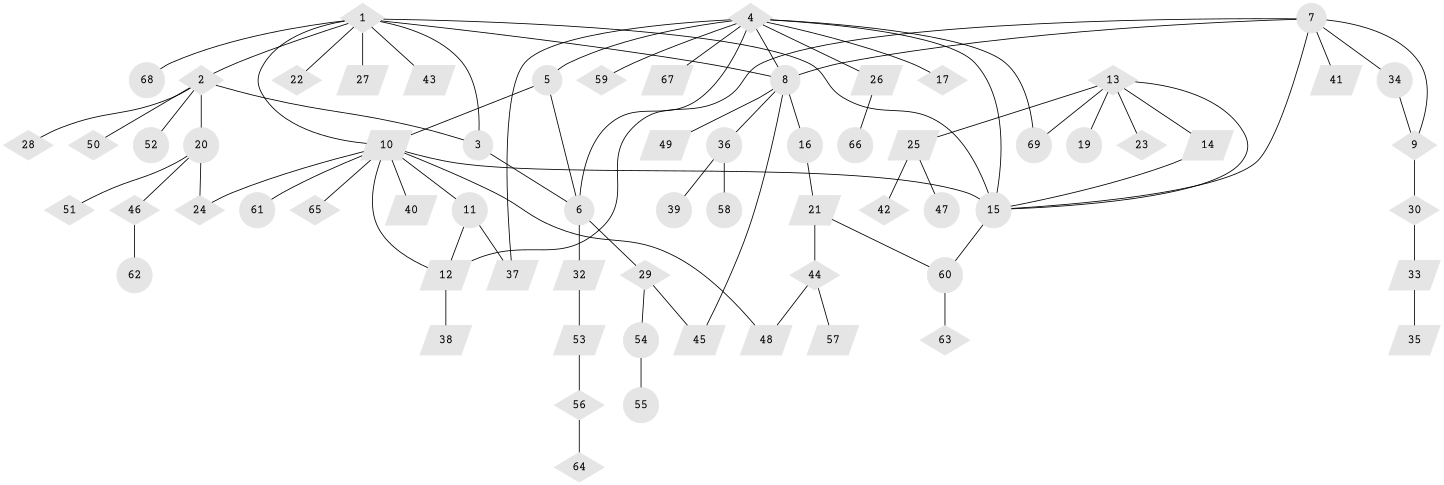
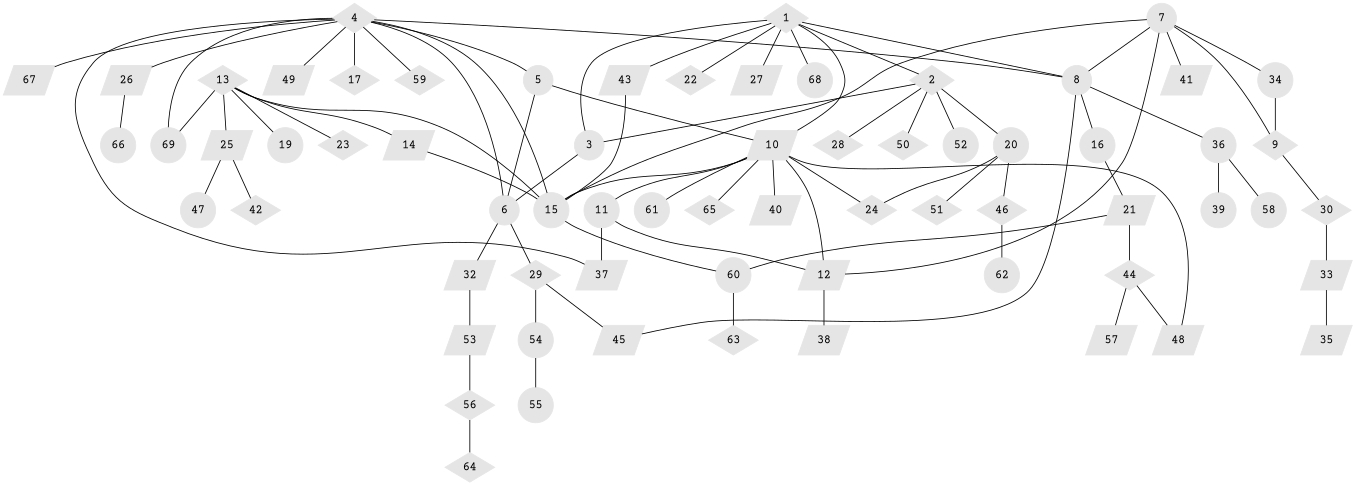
(732, 43) -> (614, 158)
(732, 111) -> (325, 46)
